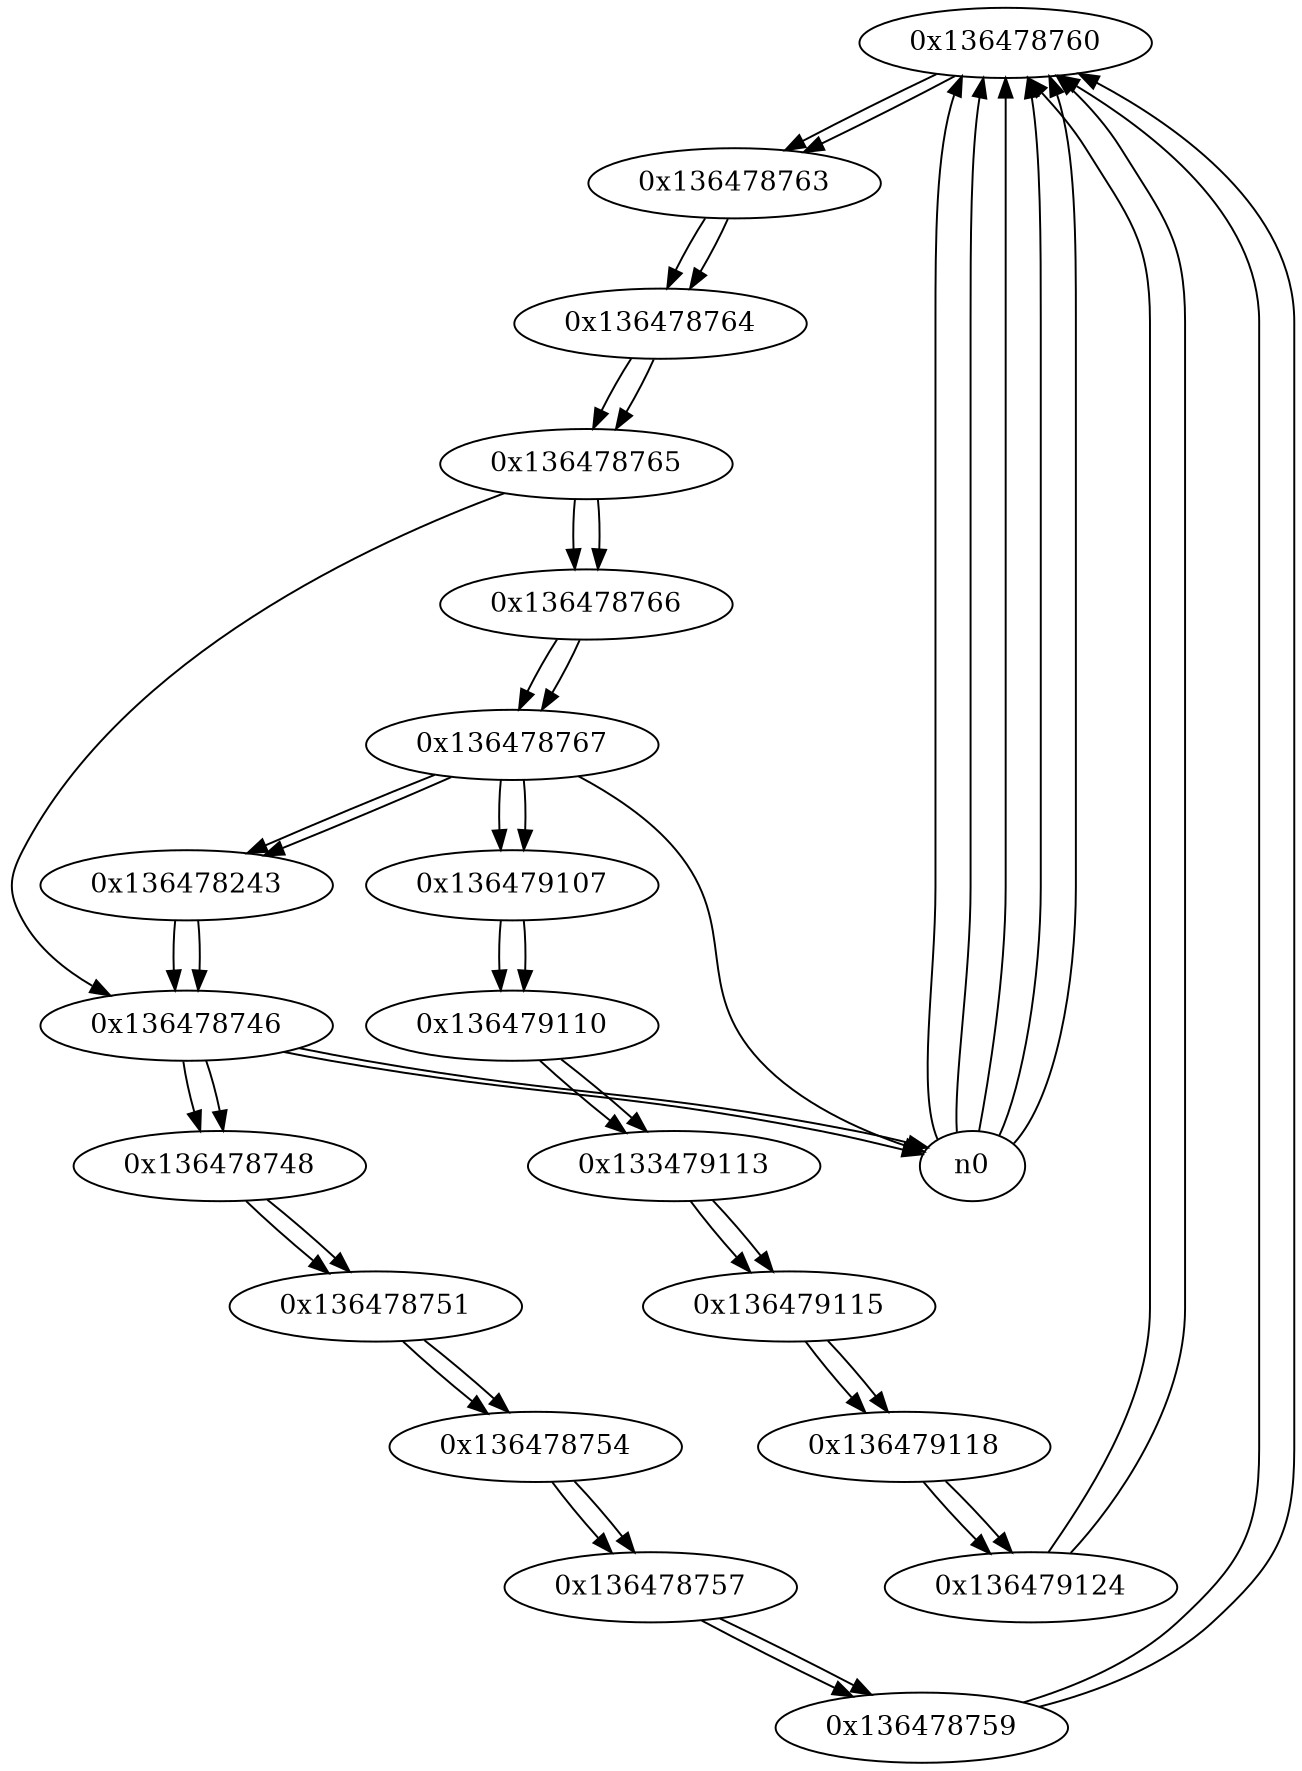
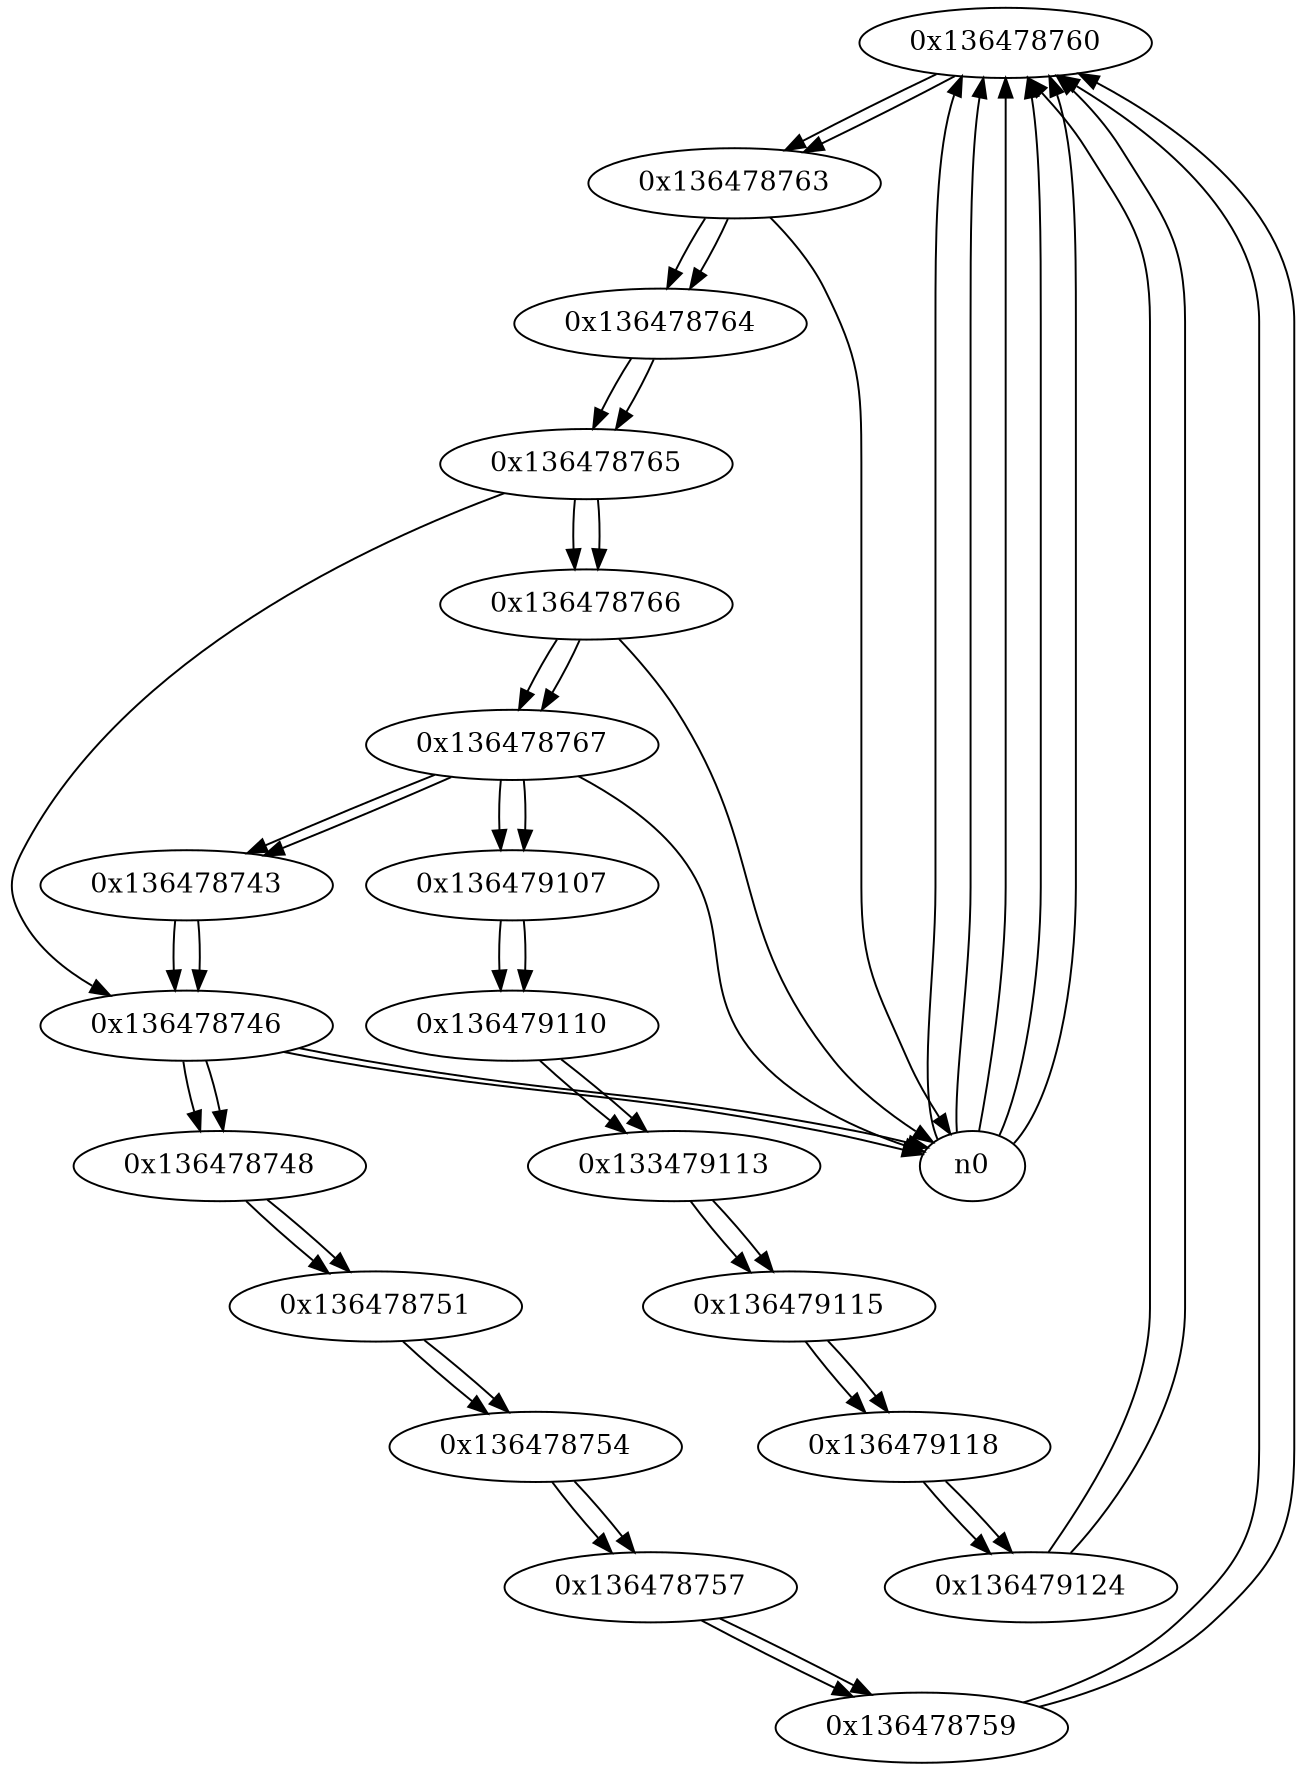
none -> (861, 663)
(187, 885) -> (187, 885)
none -> (752, 897)
